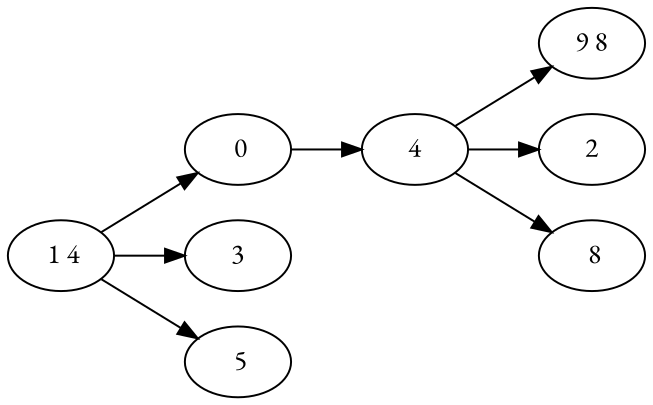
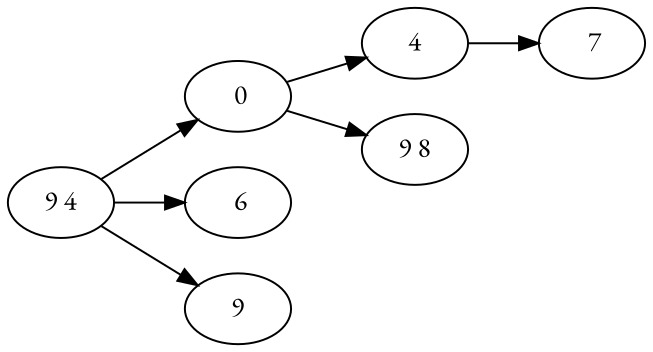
(495, 102) -> (317, 120)
(592, 149) -> (592, 43)
(61, 256) -> (61, 203)
(238, 256) -> (238, 203)
(592, 256) -> none
(238, 362) -> (238, 309)
